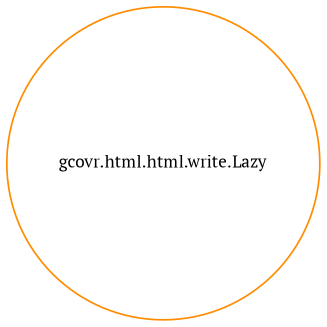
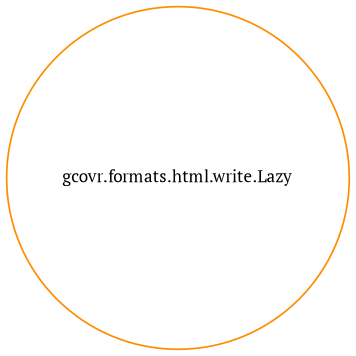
(163, 163) -> (178, 178)
